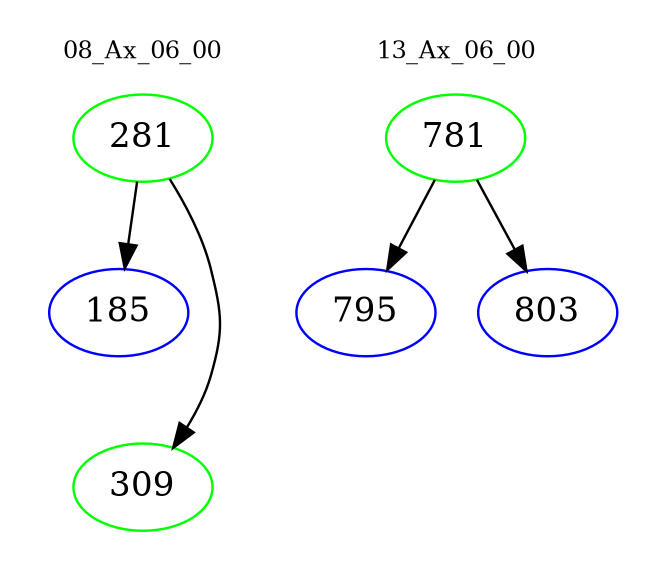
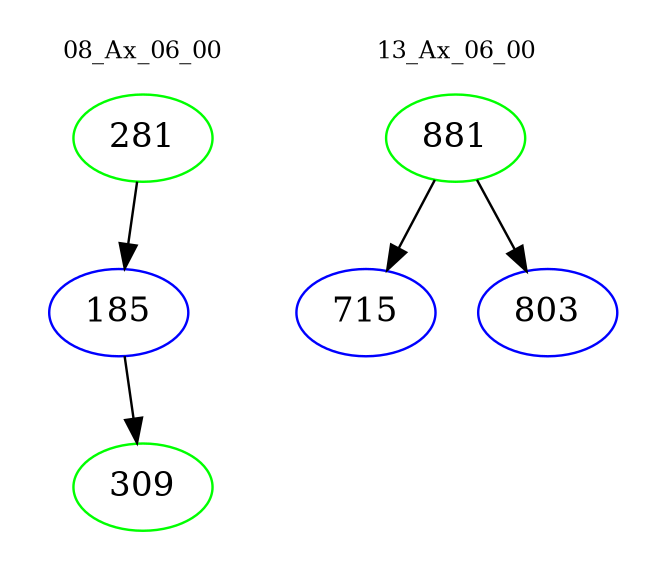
(456, 138) -> (456, 138)
(218, 301) -> (129, 387)
(366, 313) -> (366, 313)
